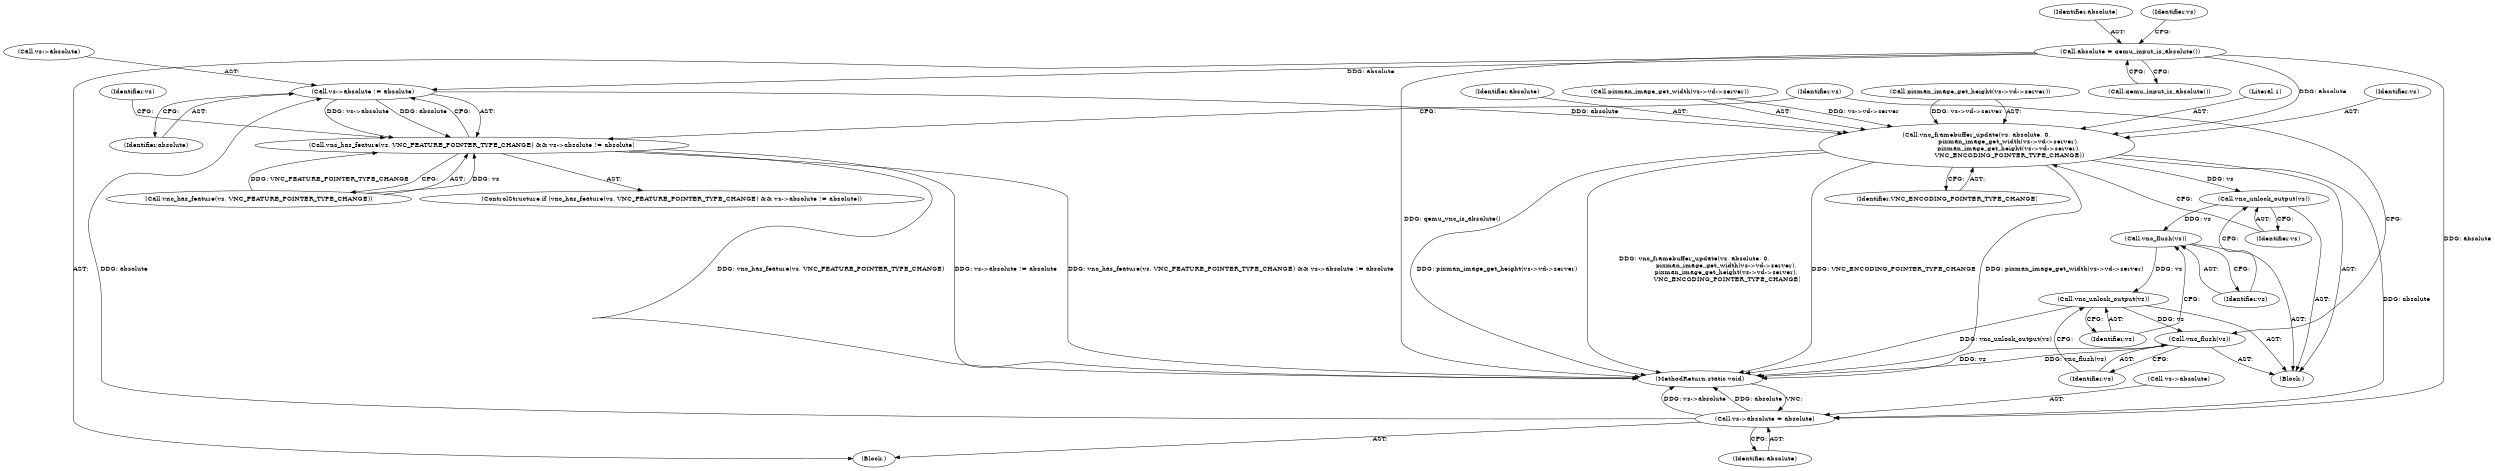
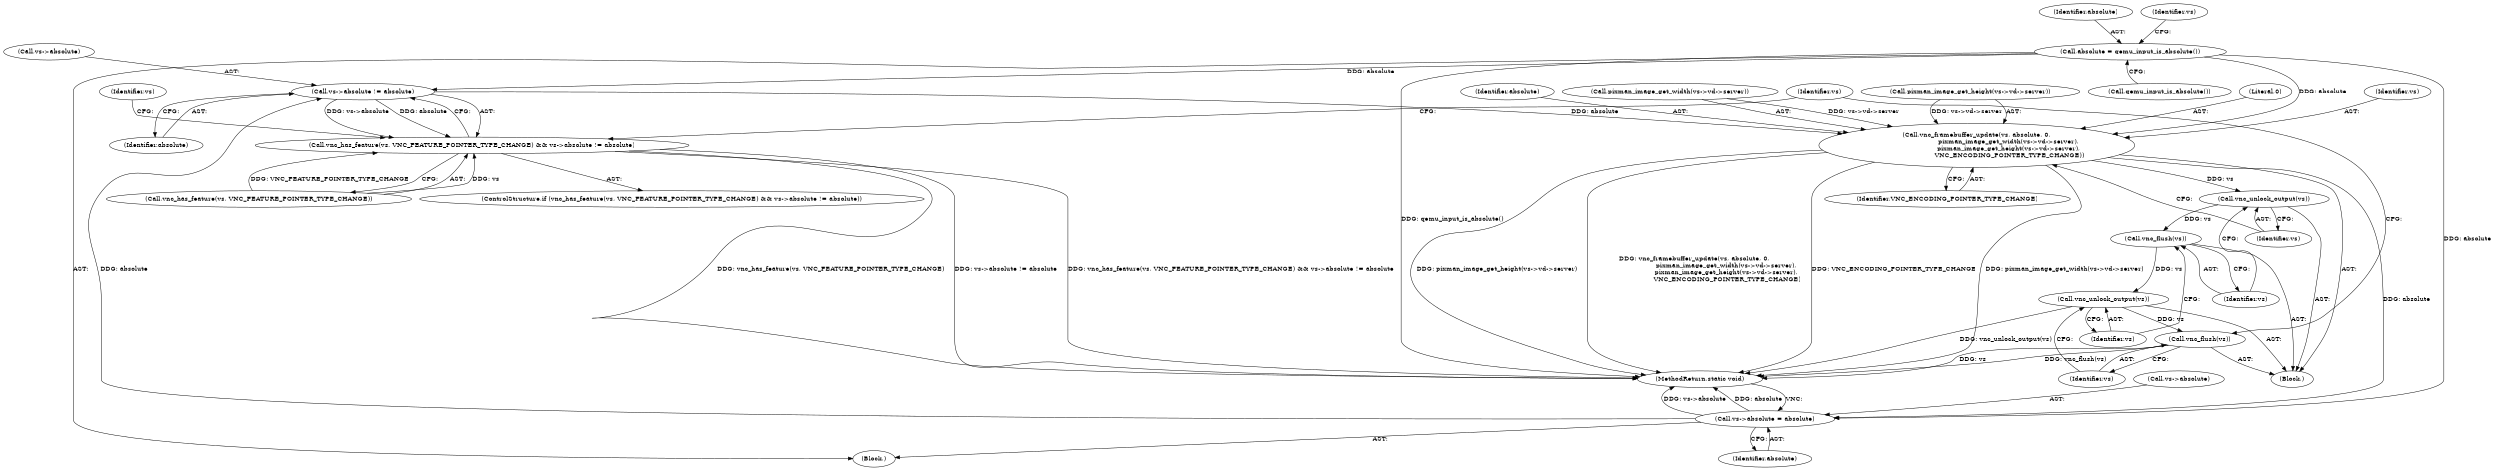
(2150, 69) -> none
(2266, 92) -> (2266, 92)
(1452, 219) -> (1452, 219)
